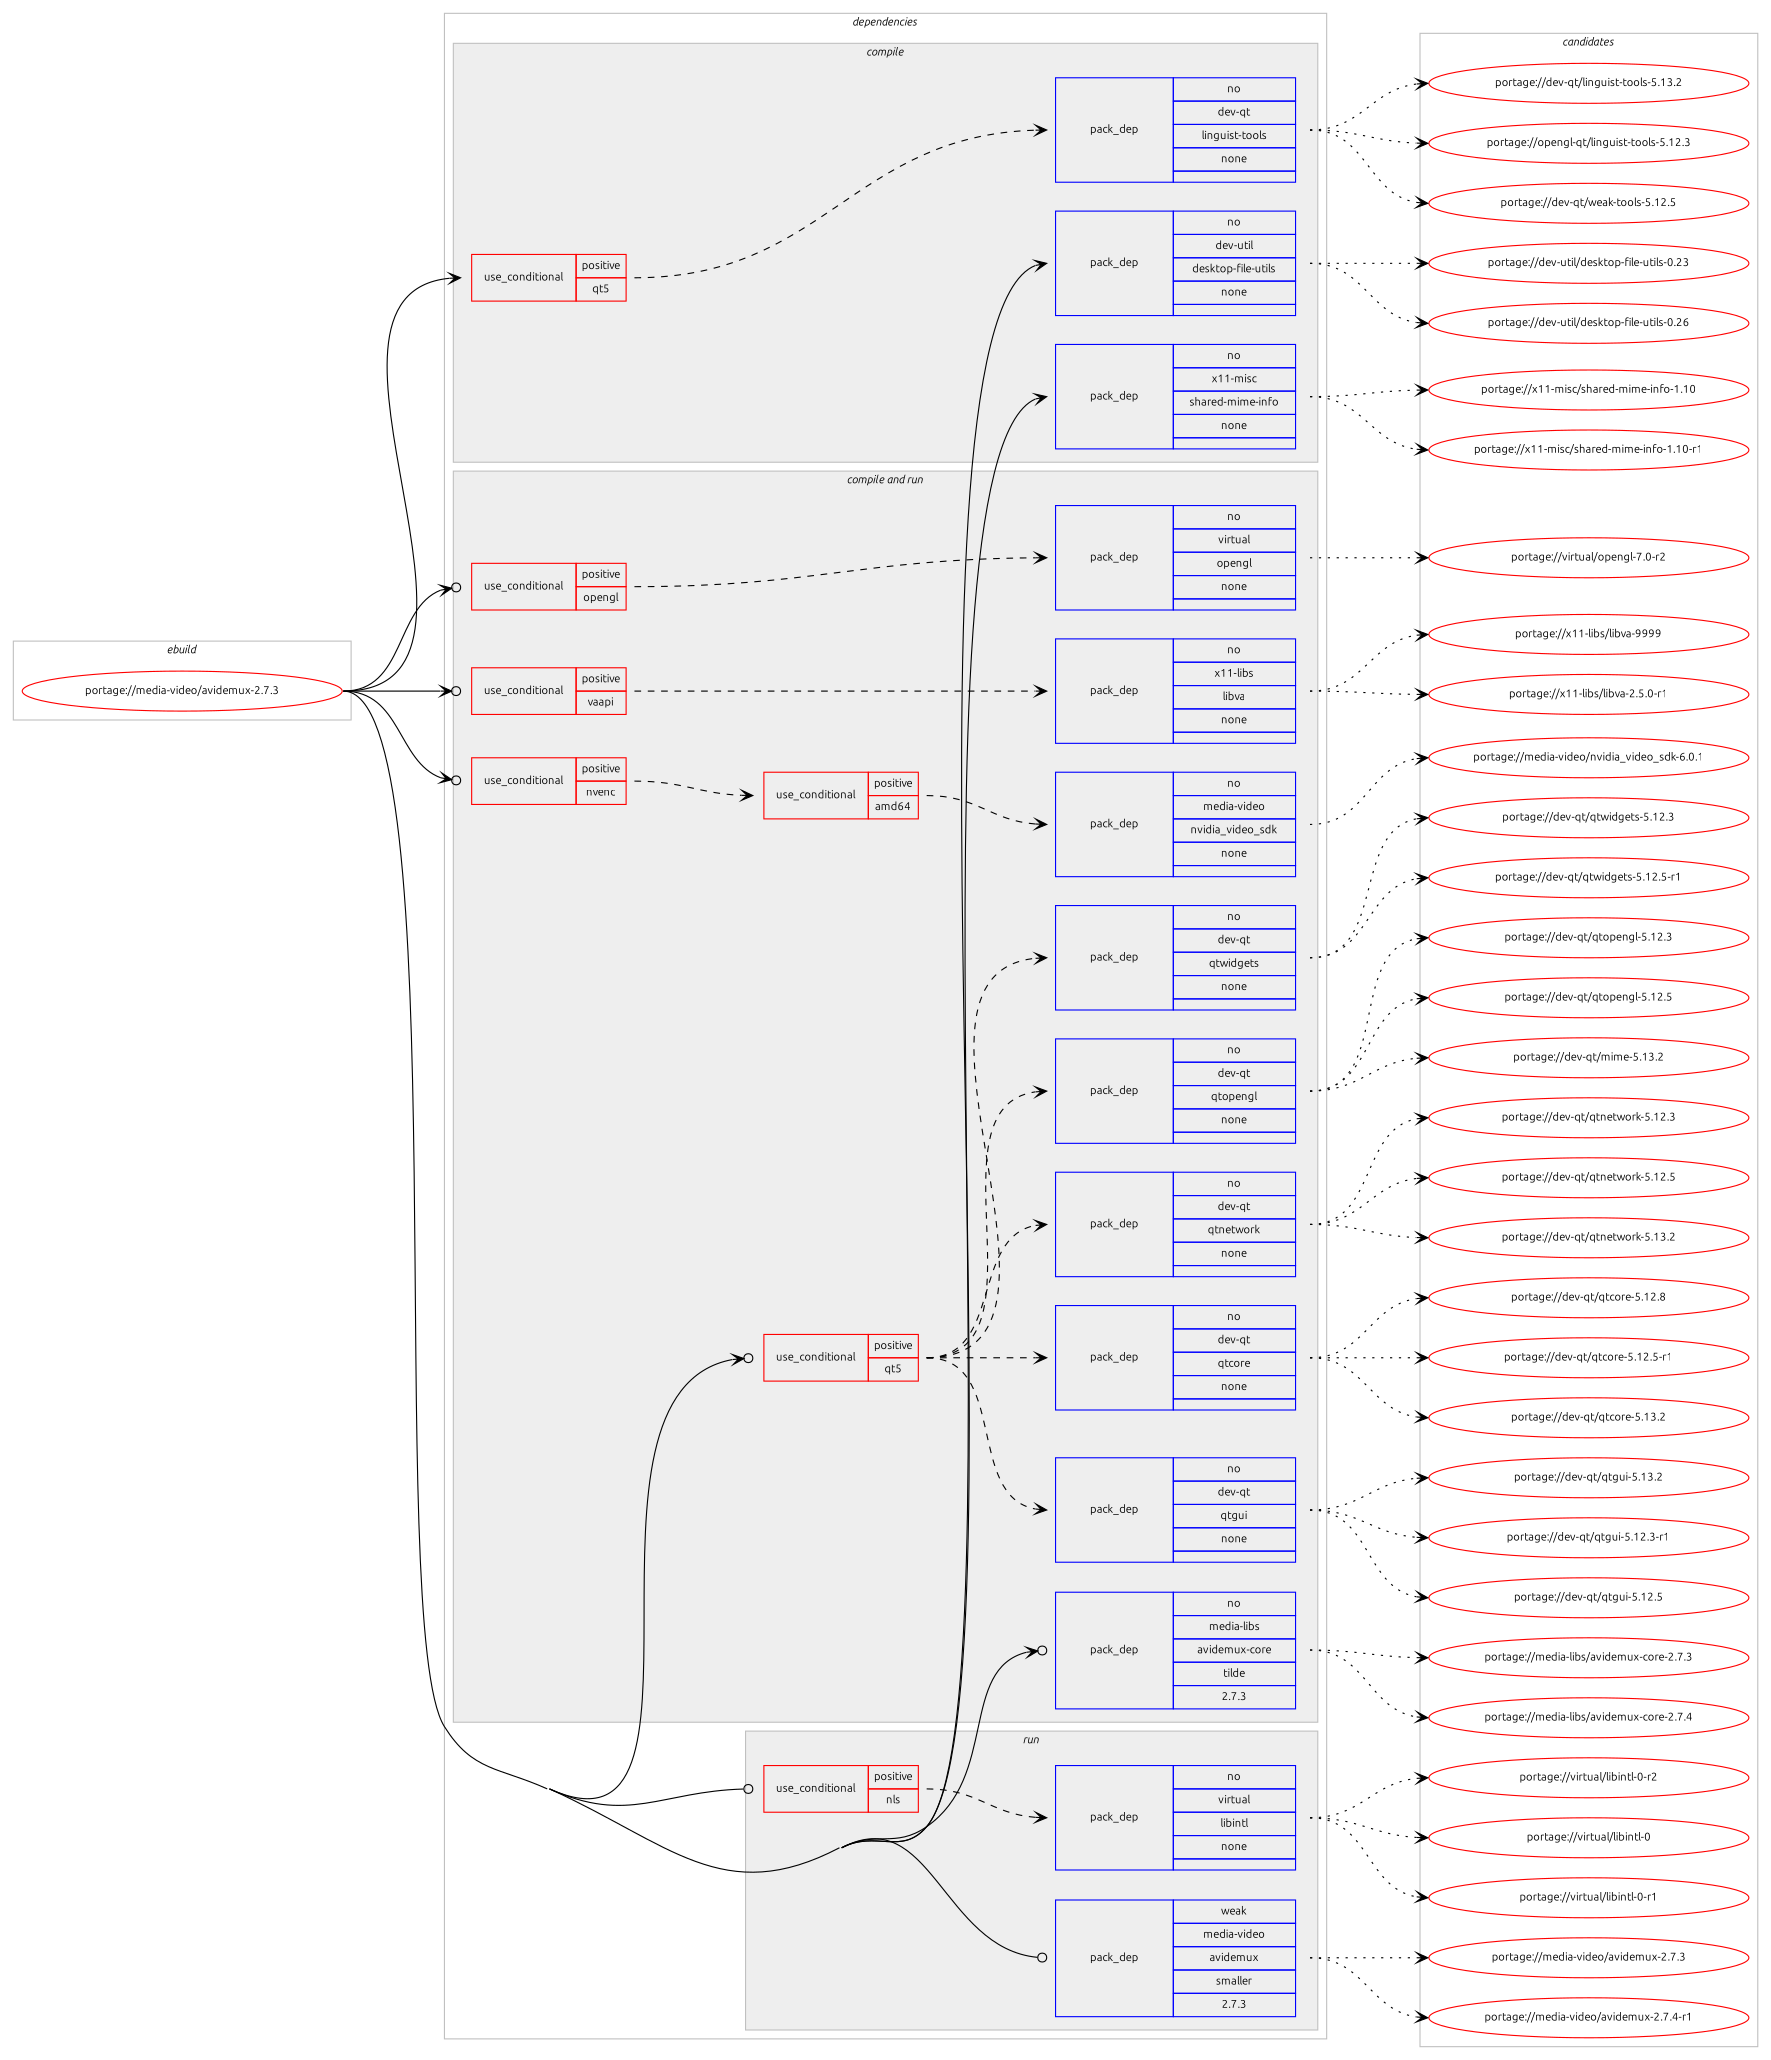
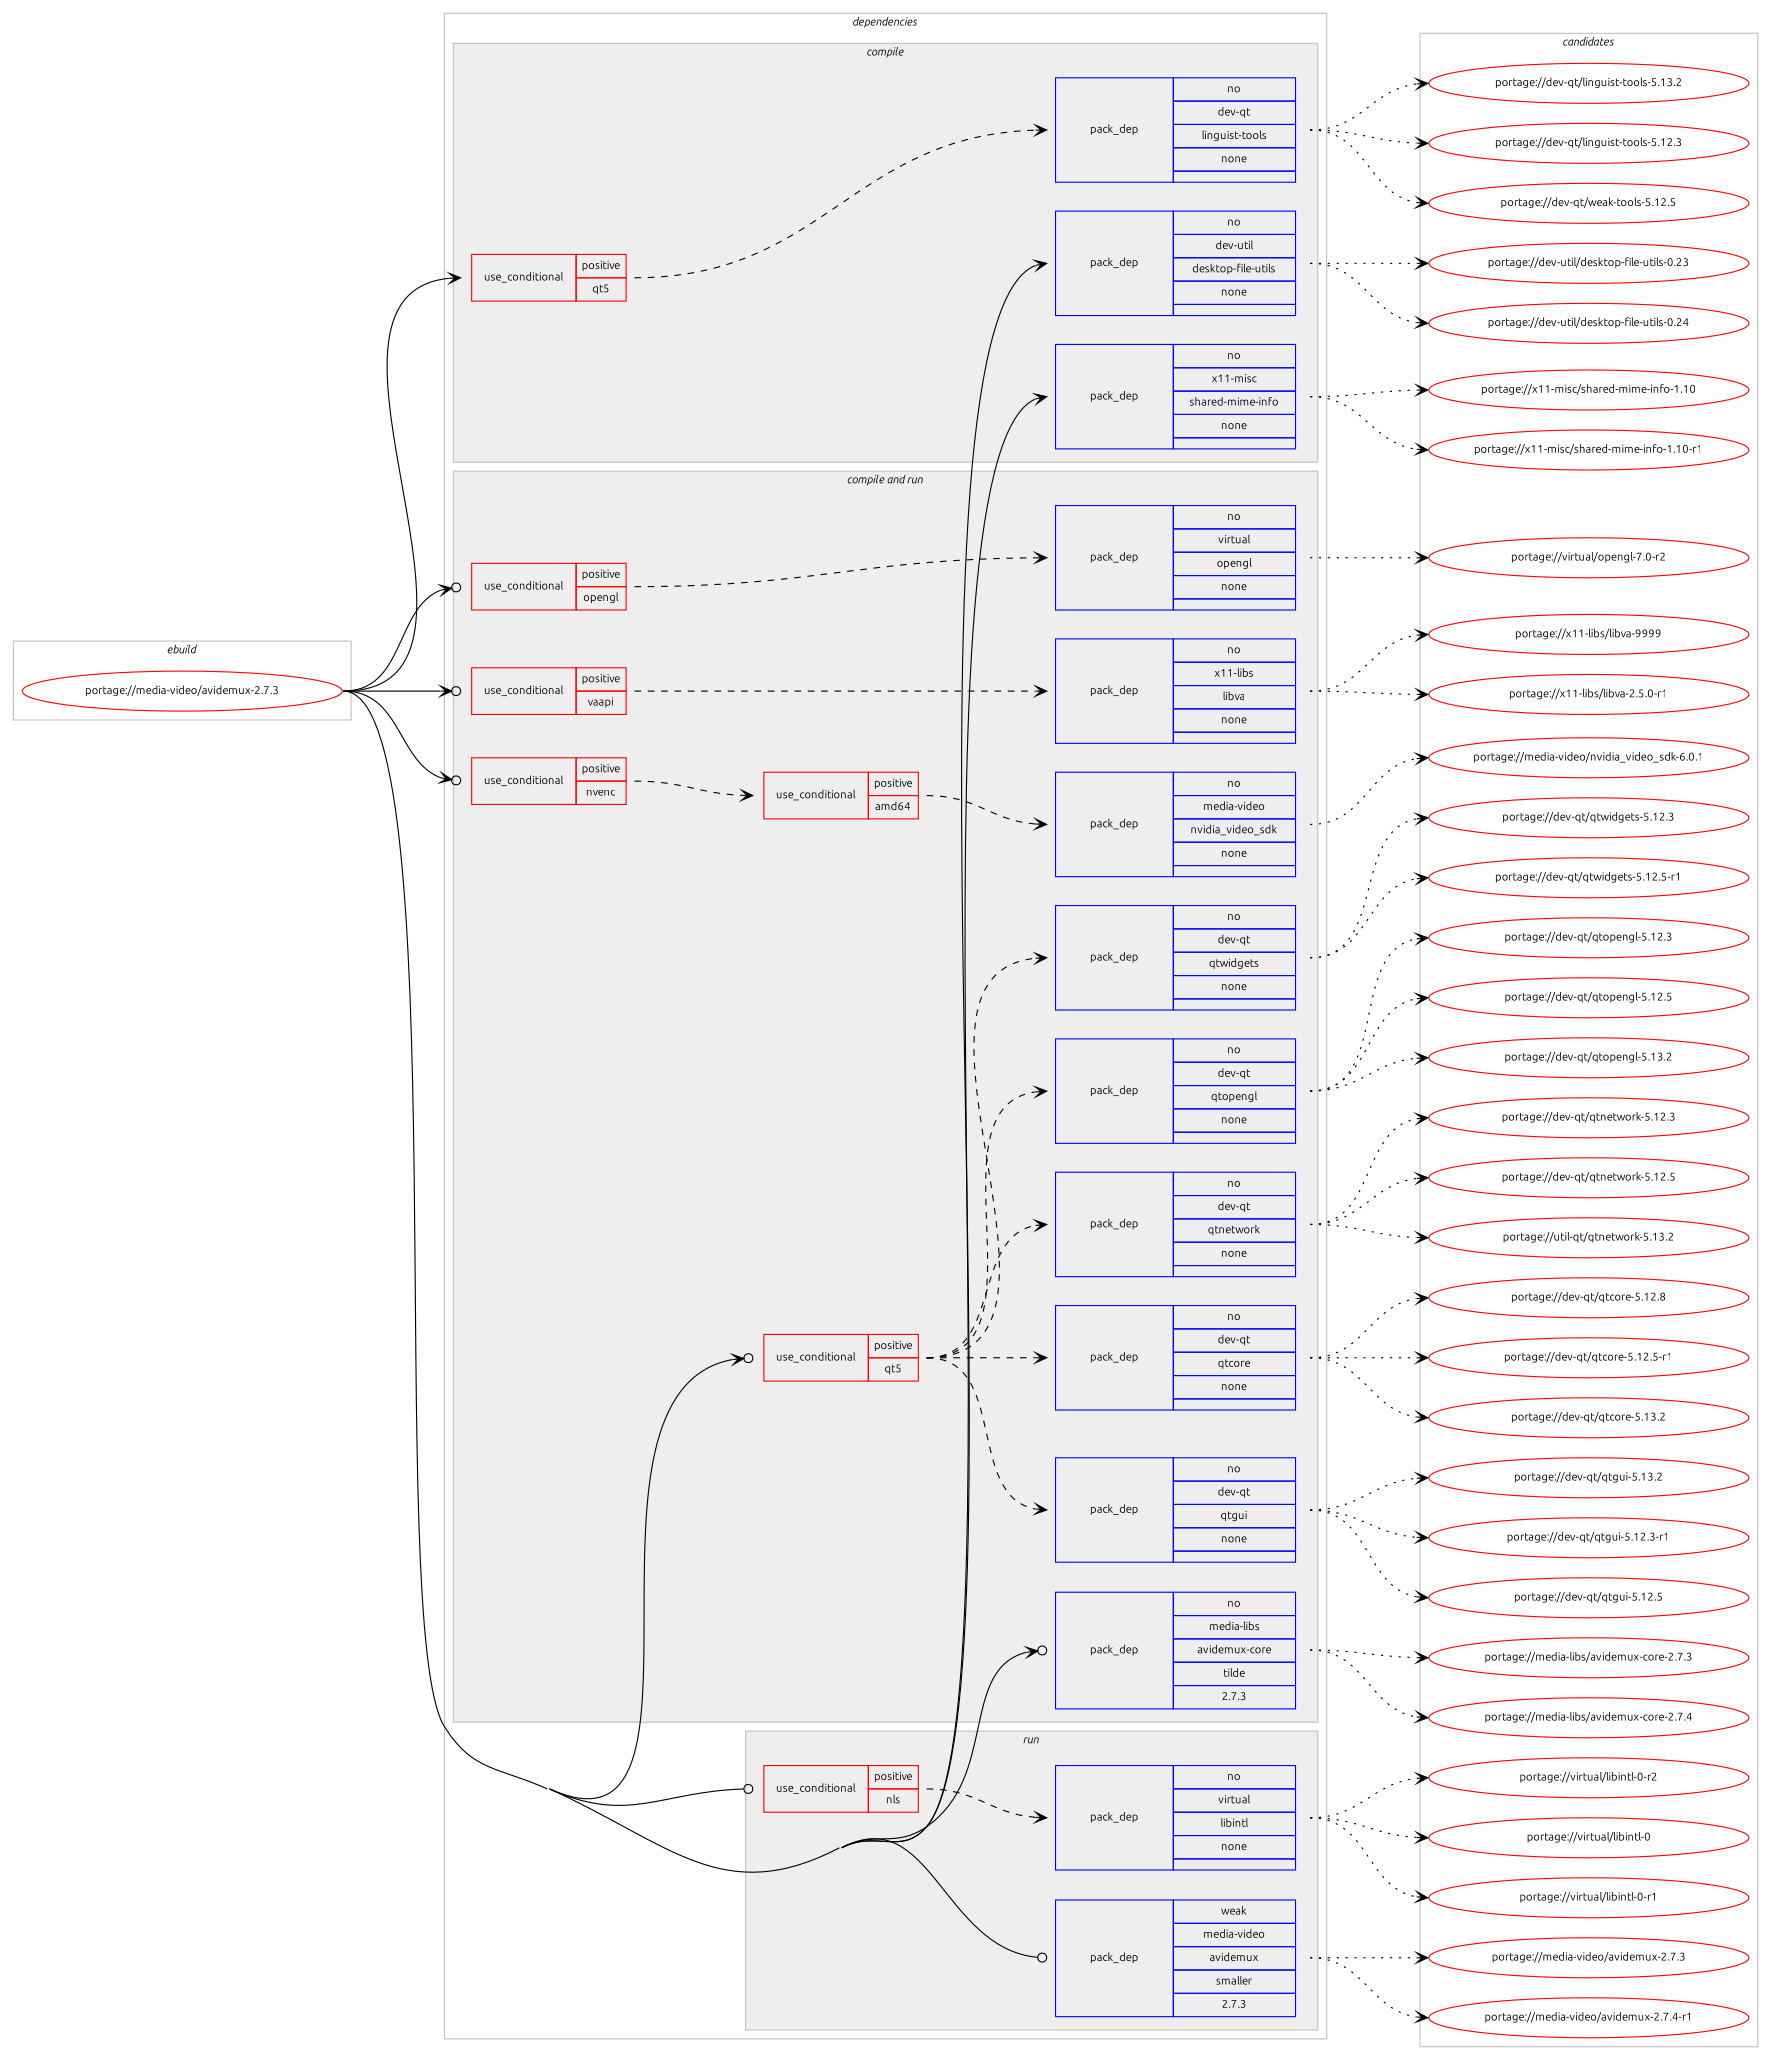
(1589, 143) -> (1589, 143)
(1589, 323) -> (1589, 323)
(1589, 1058) -> (1589, 1058)
(1589, 1238) -> (1589, 1238)
